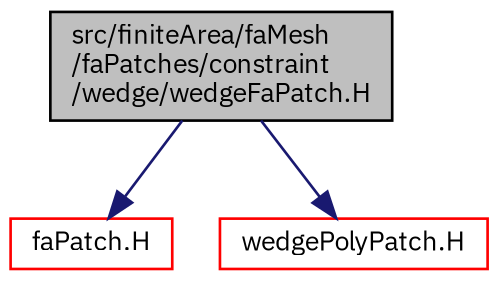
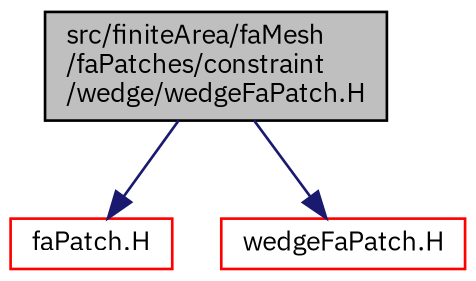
(354, 244) -> (343, 244)
